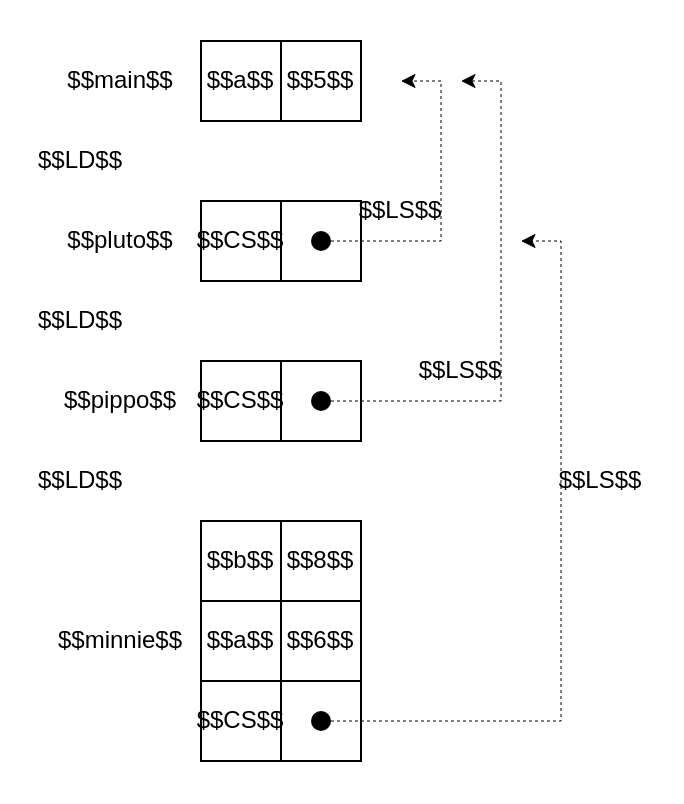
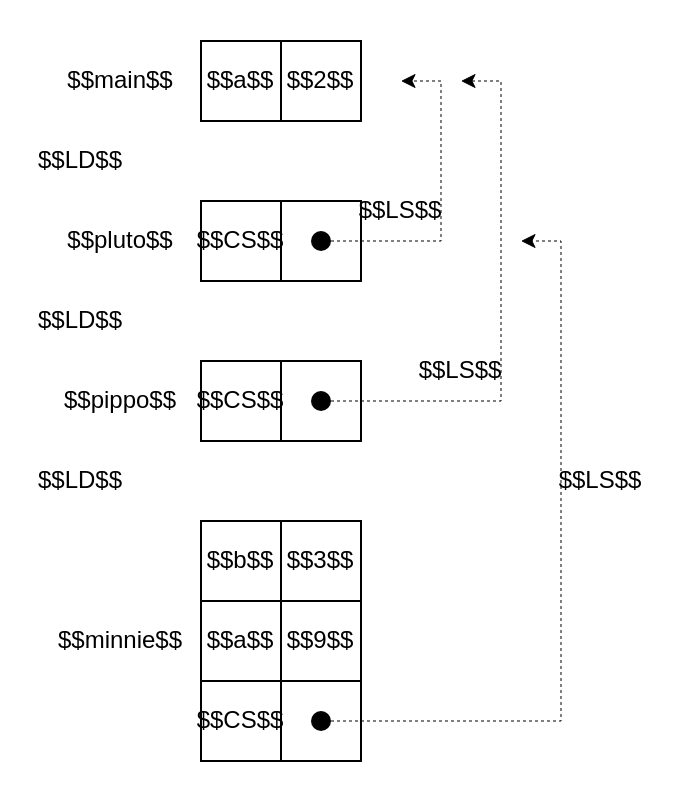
(321, 81) -> (321, 81)
(321, 561) -> (321, 561)
(321, 641) -> (321, 641)
